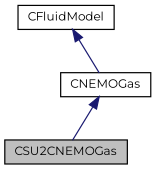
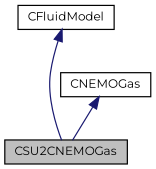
(89, 56) -> (50, 91)
